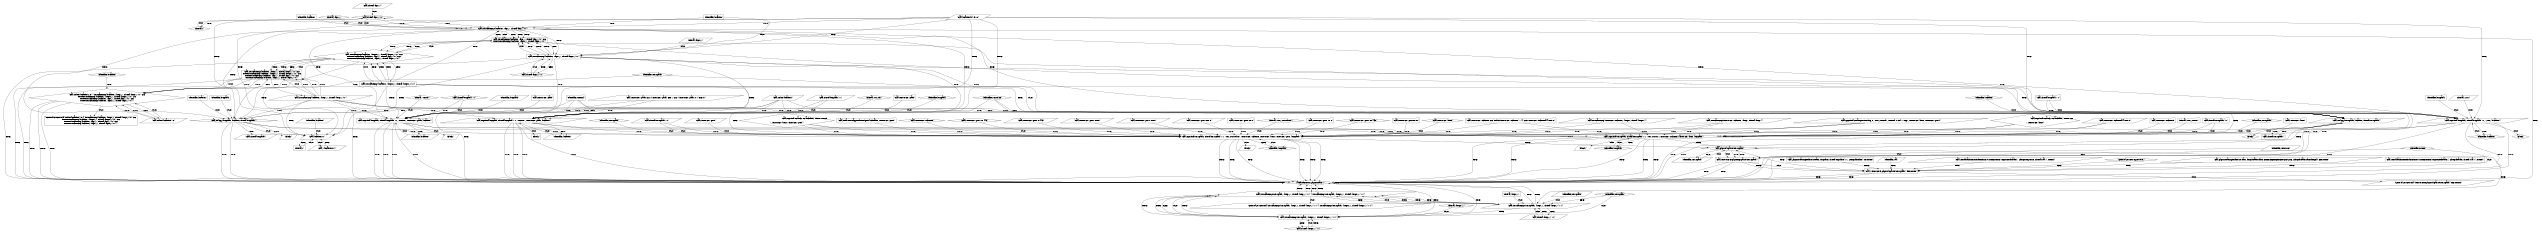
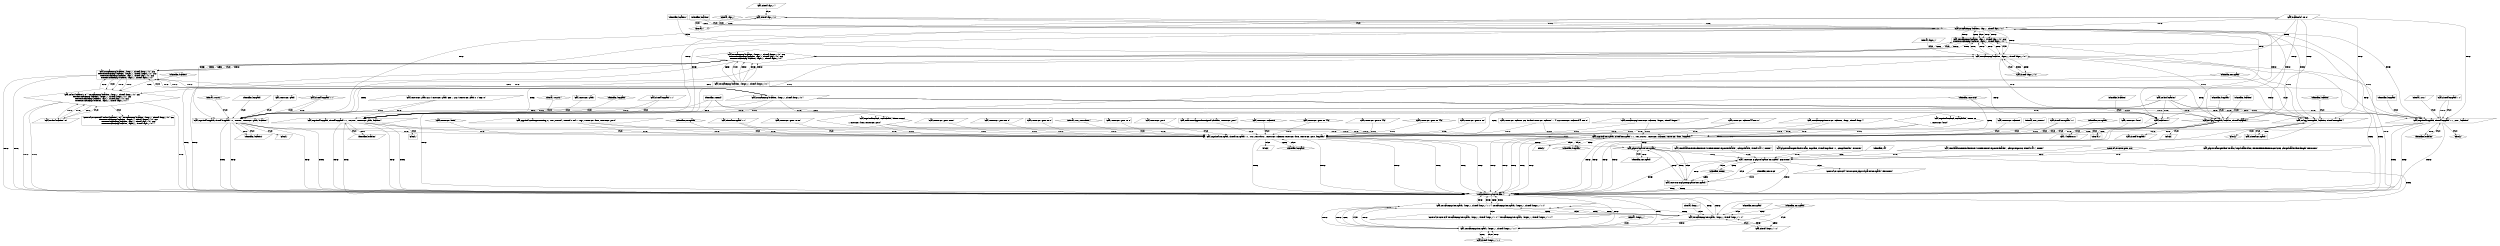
(403, 110) -> (2187, 110)
(2284, 131) -> (2258, 131)
(274, 132) -> (2164, 107)
(2049, 145) -> none
none -> (1731, 165)
